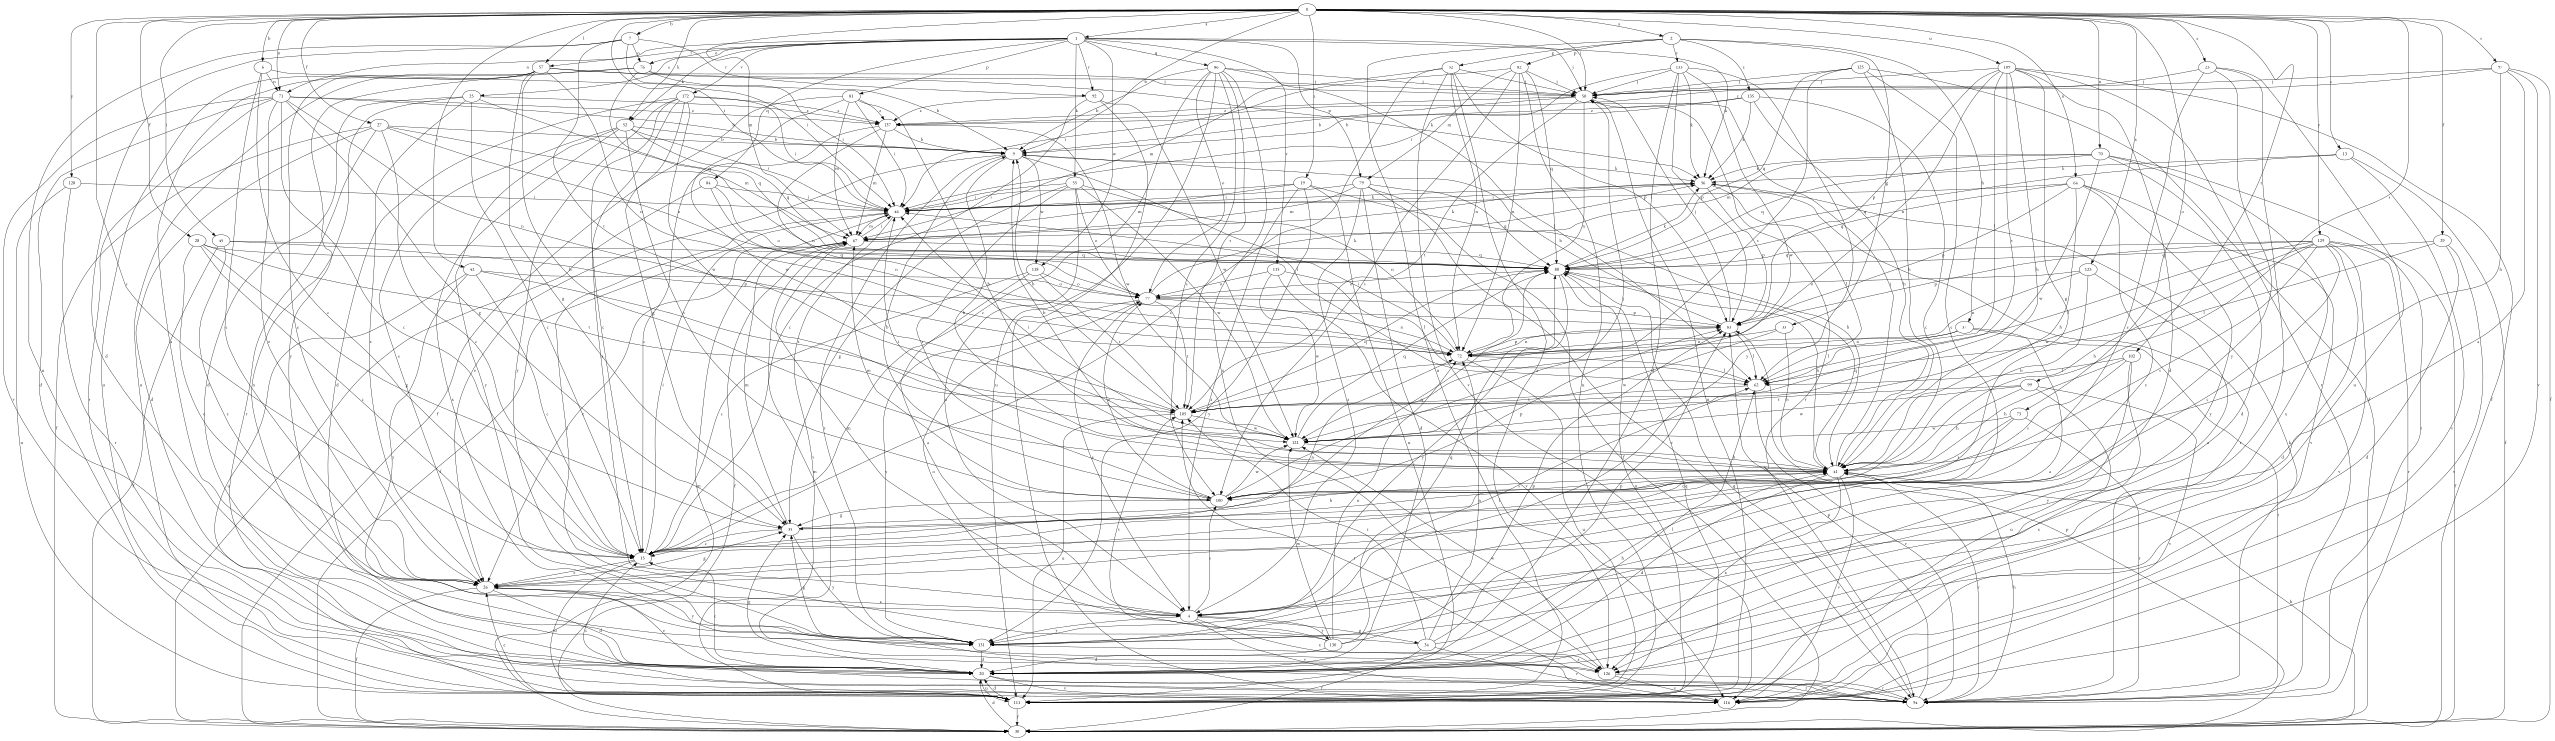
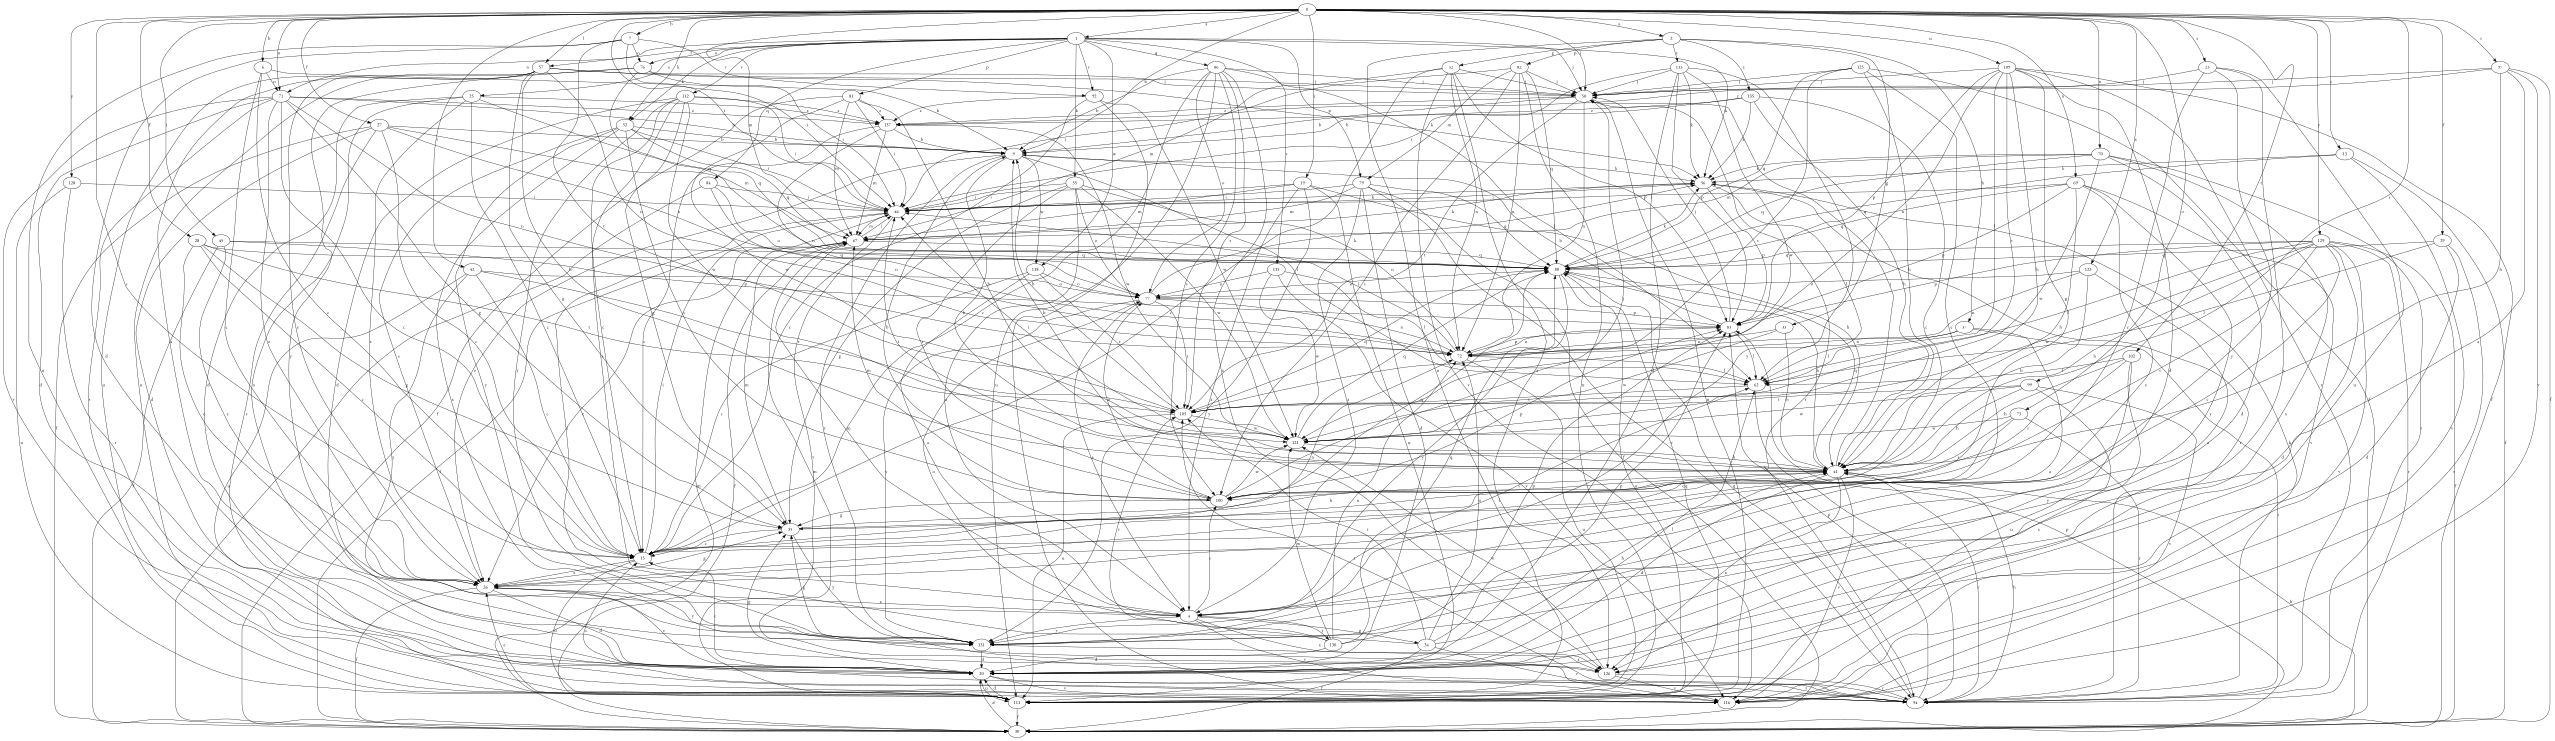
(685, 96) -> (685, 96)
(2076, 183) -> (2076, 183)
